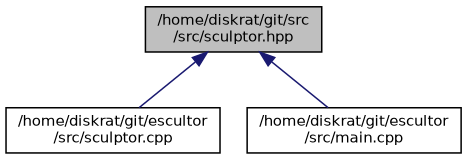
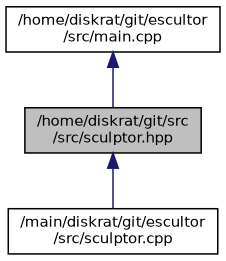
(300, 85) -> (113, 88)
(113, 130) -> (113, 231)
